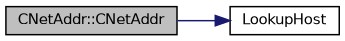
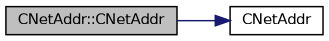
(285, 21) -> (277, 21)
